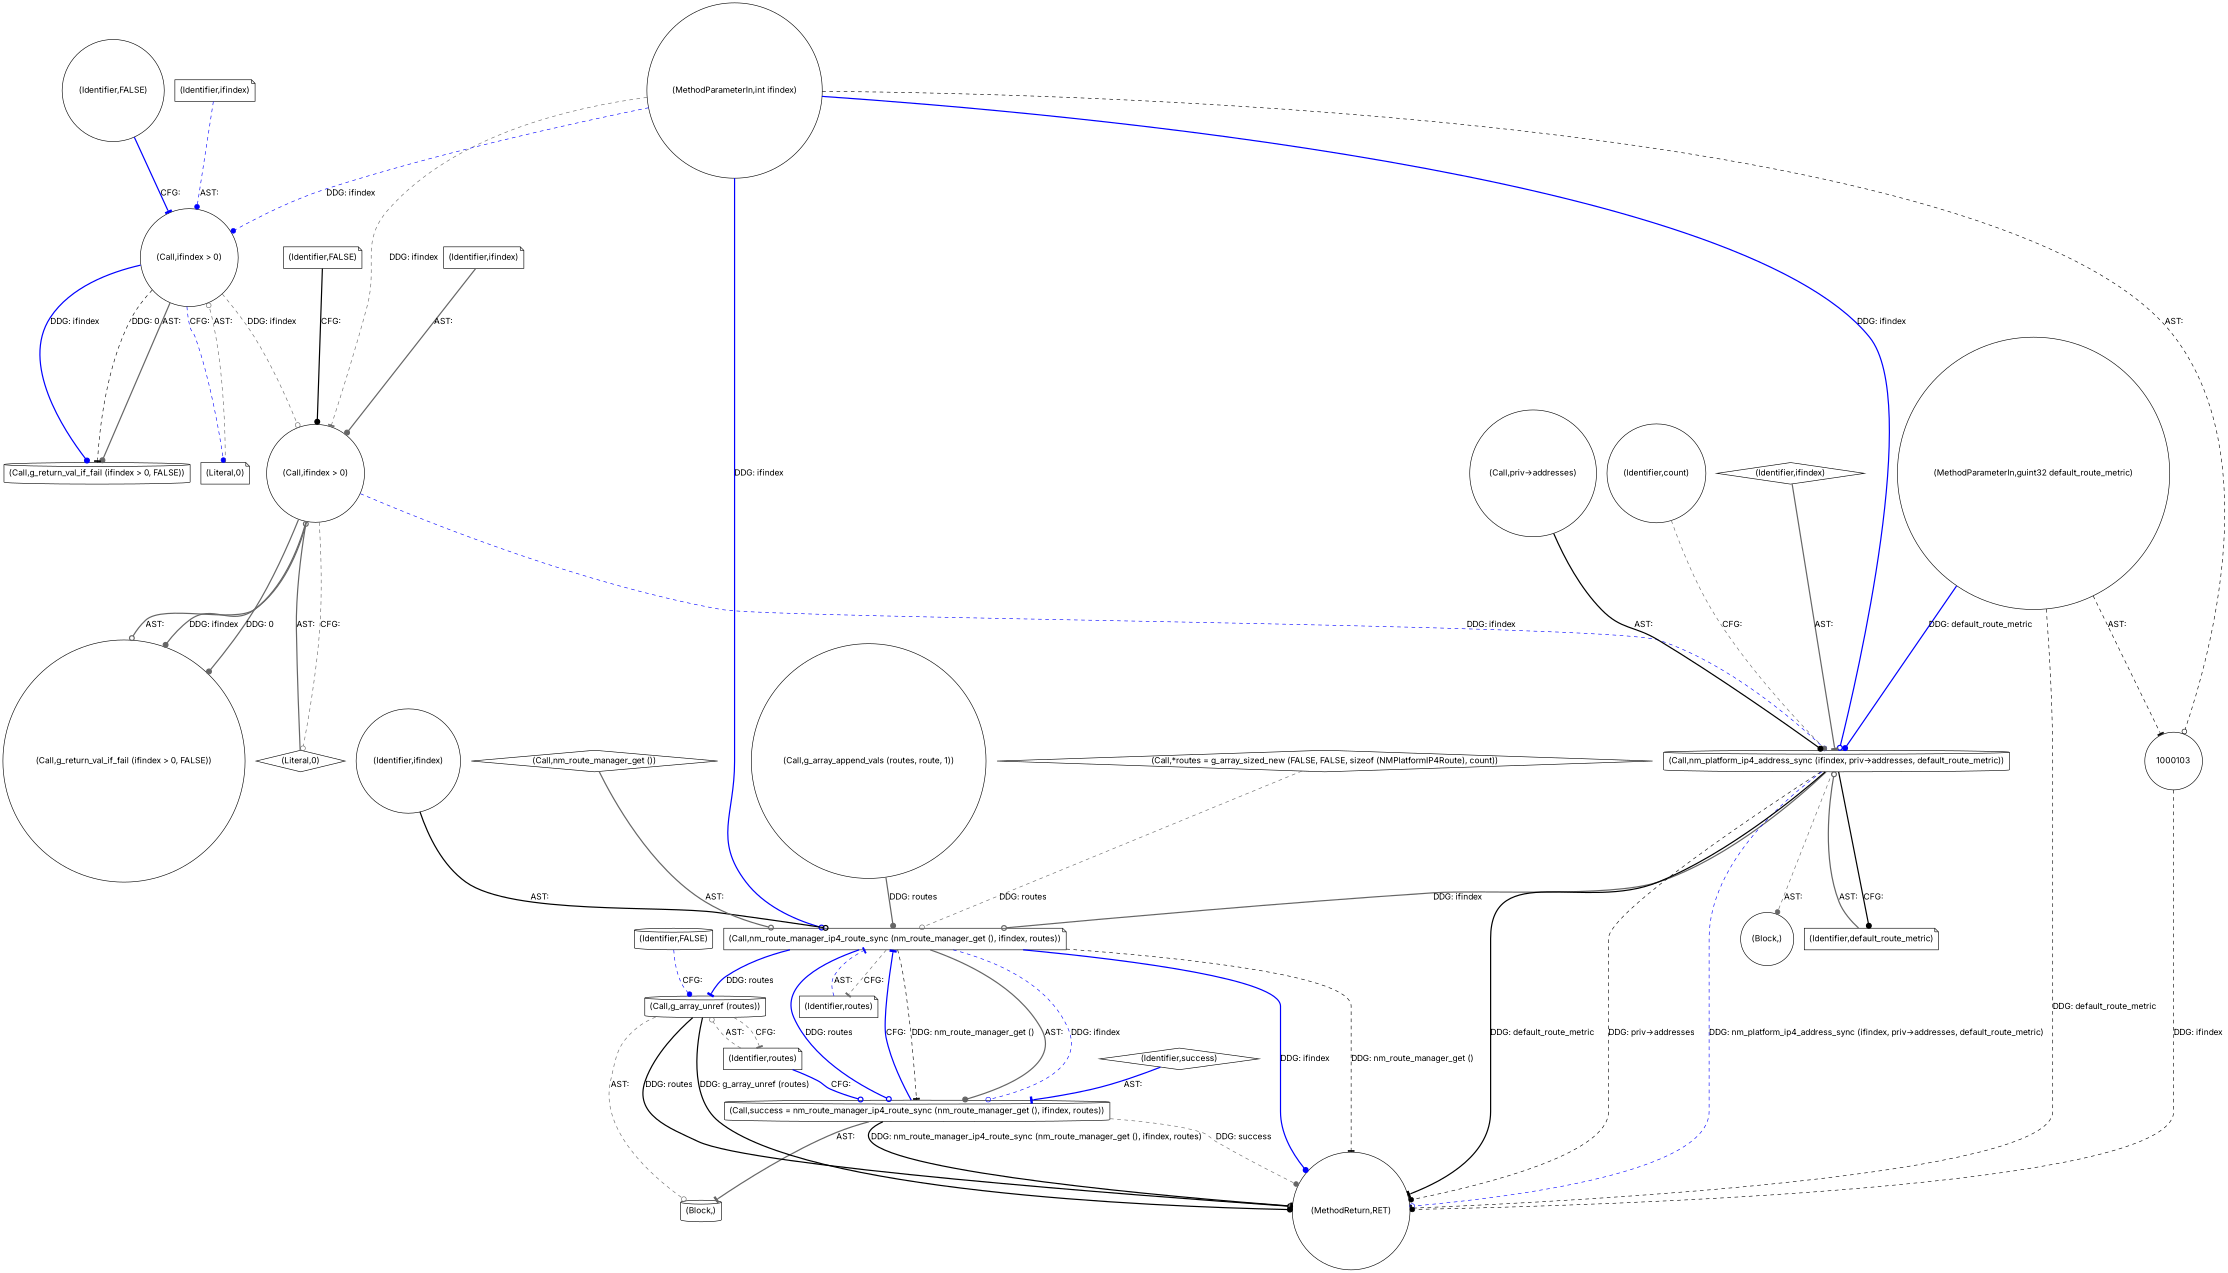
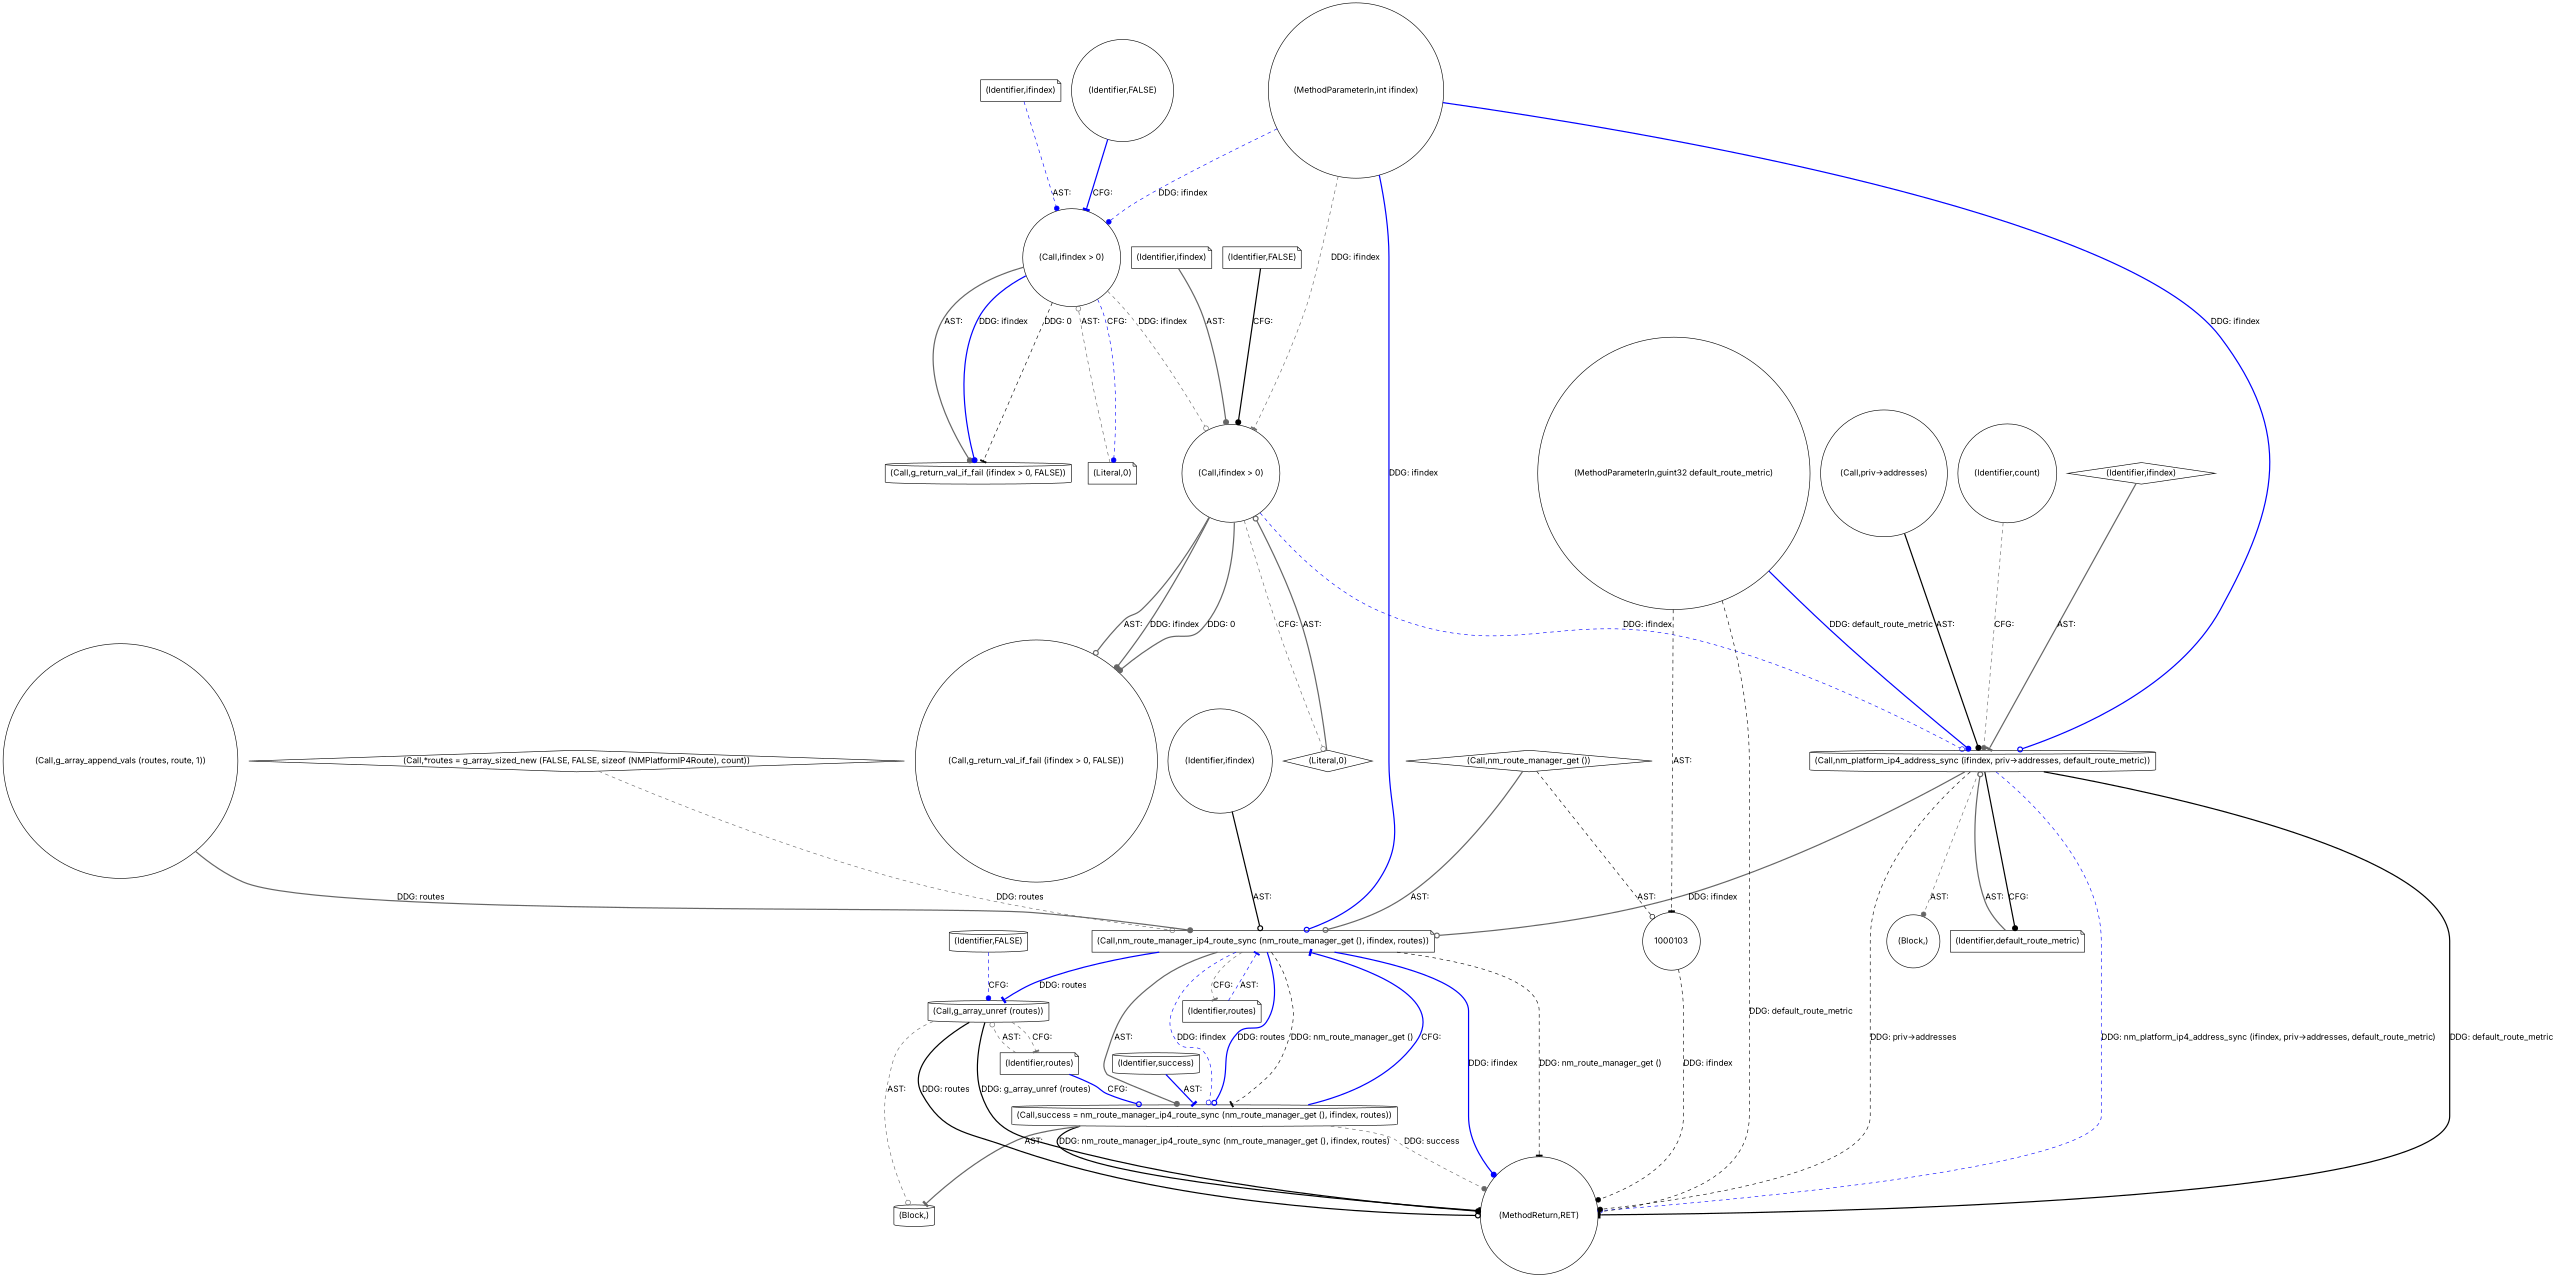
(1720, 160) -> (1594, 843)
(1179, 1059) -> (1156, 1064)
